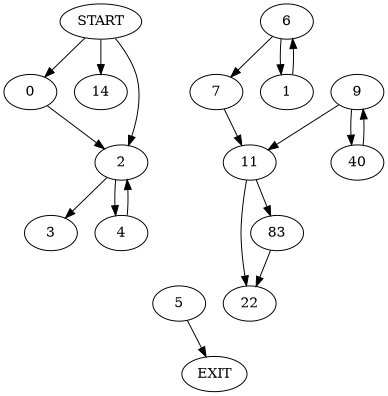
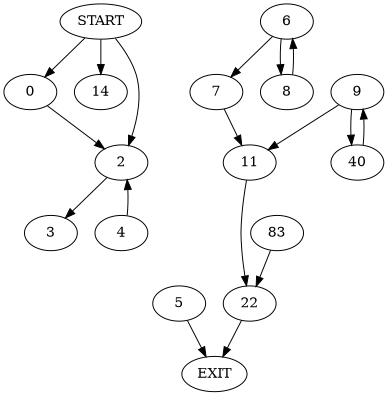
(287, 92) -> (287, 92)
(115, 193) -> none
(262, 193) -> none
none -> (234, 334)
